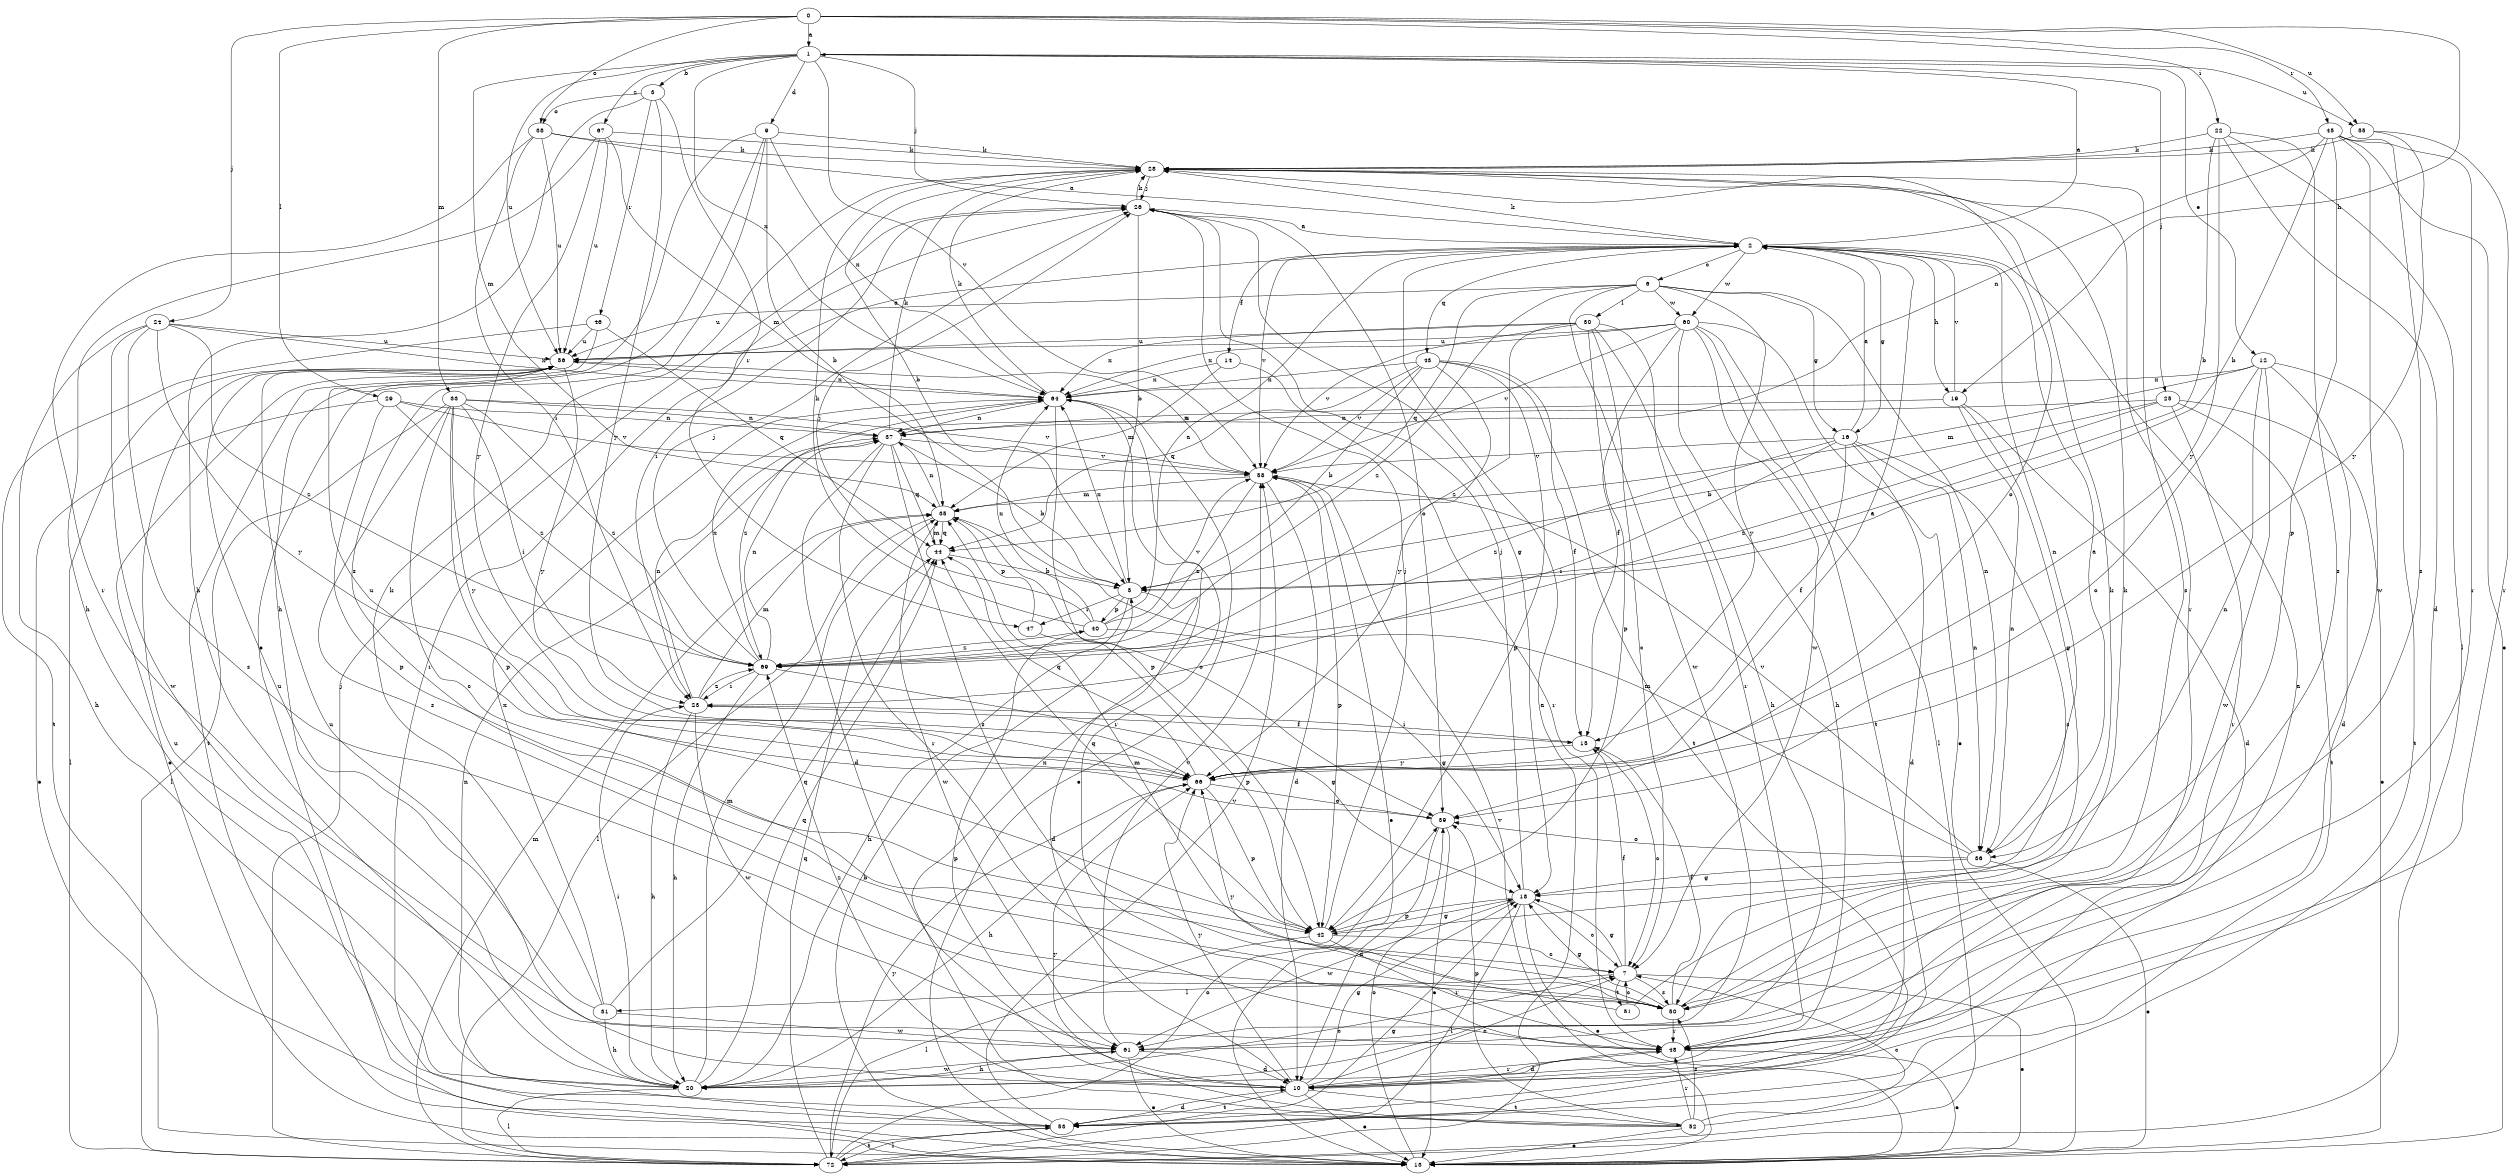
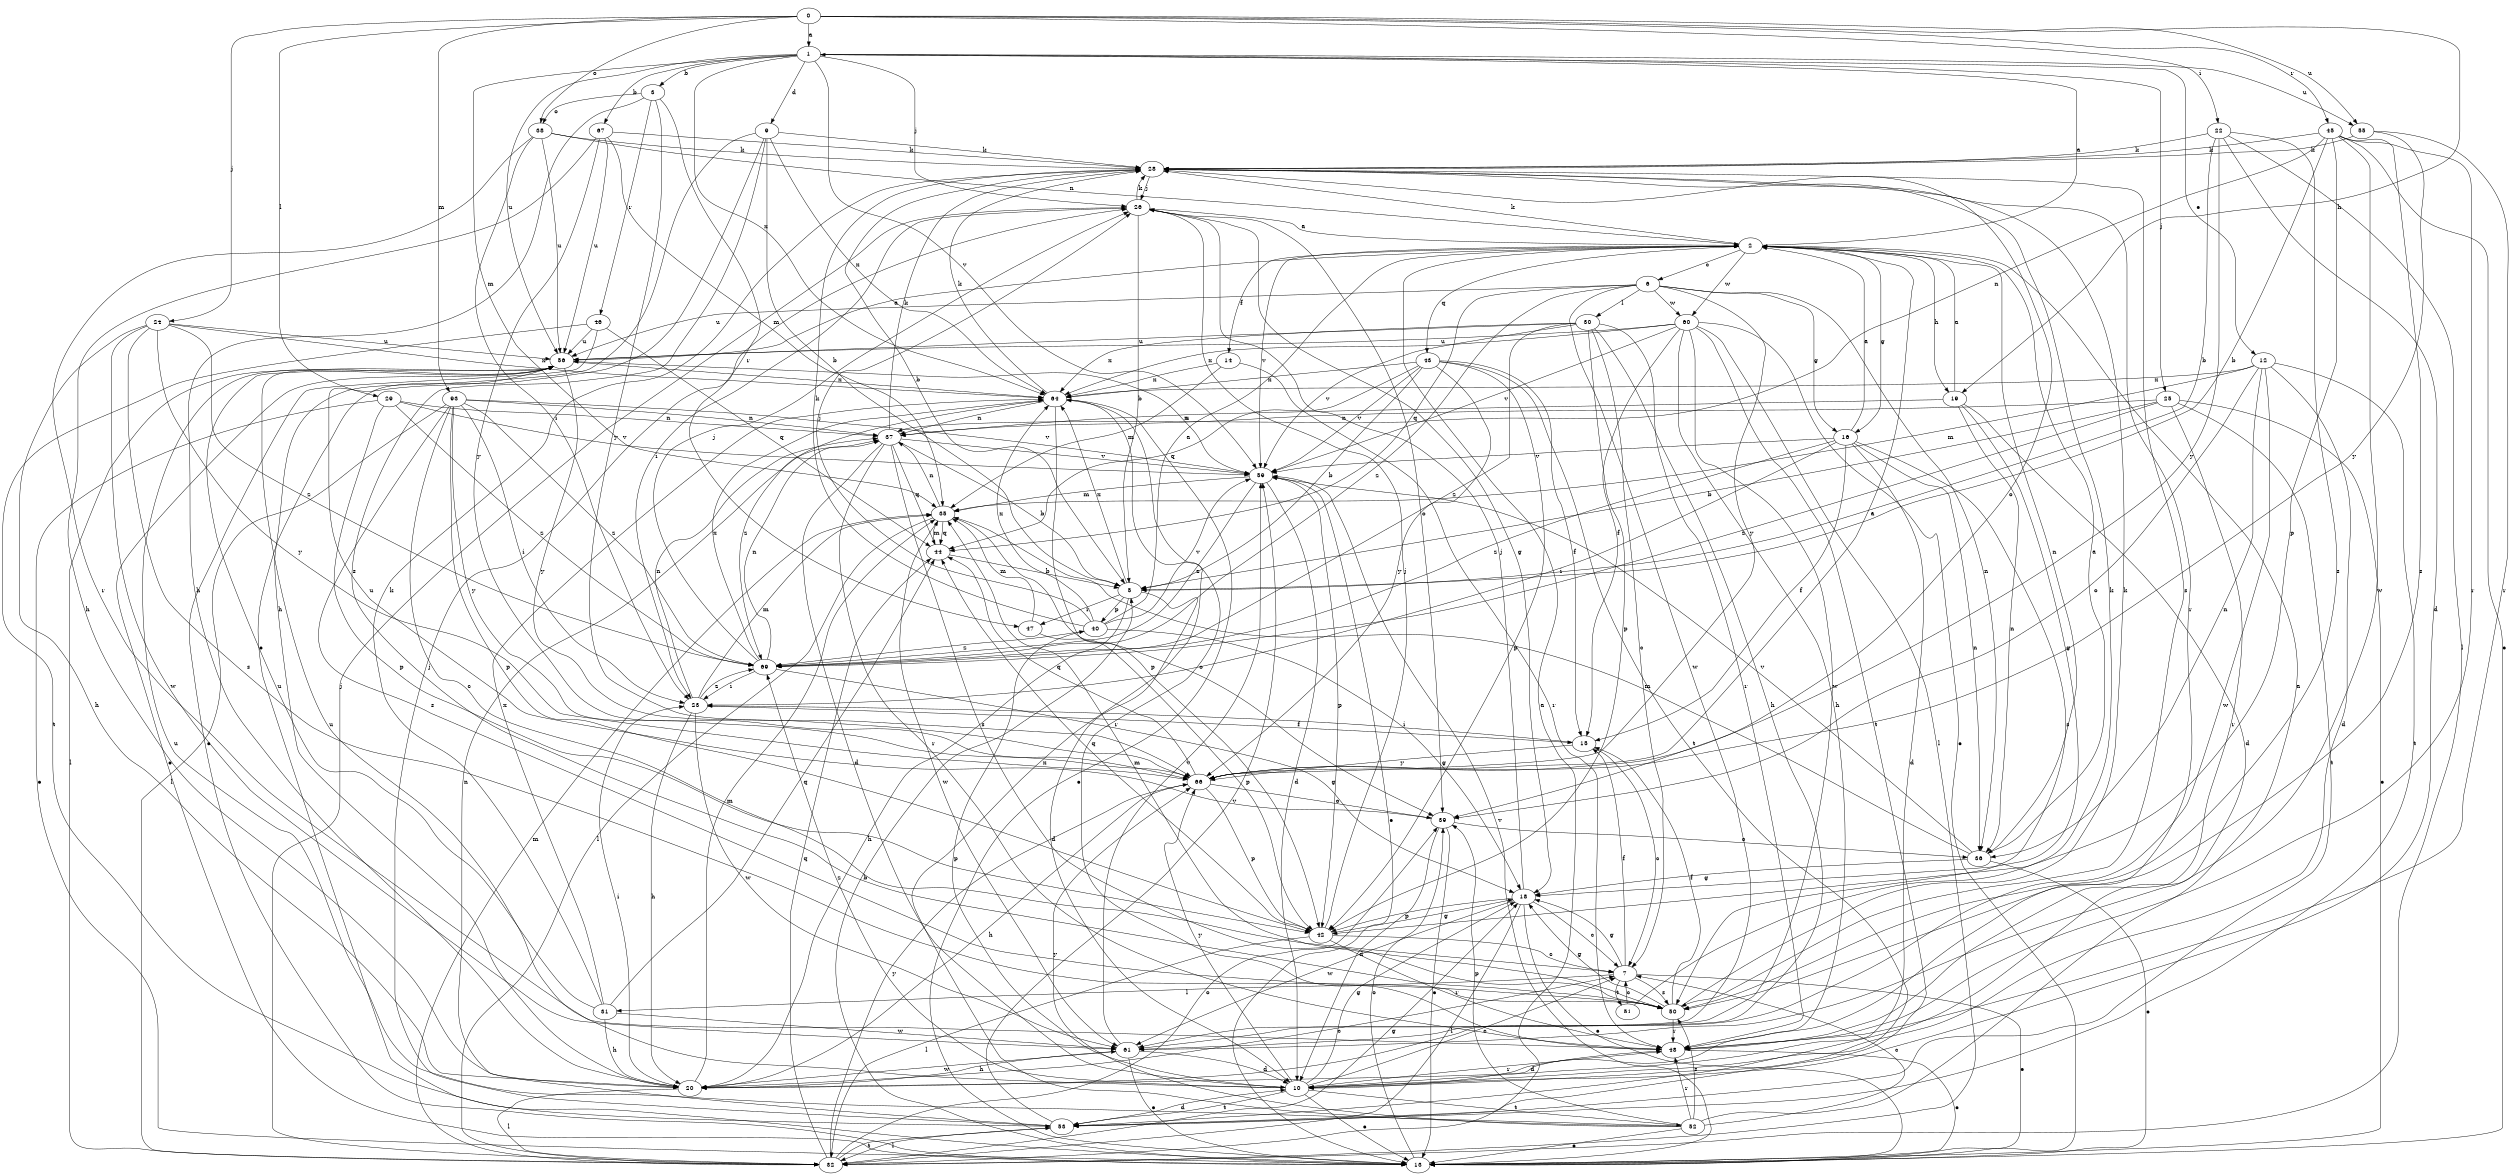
(635, 93) -> (635, 93)
(1072, 188) -> (1072, 188)
(1957, 322) -> (1957, 322)
(454, 399) -> (454, 399)
(1261, 476) -> (1261, 476)
(1003, 571) -> (1003, 571)
(1811, 653) -> (1767, 975)
(430, 667) -> (430, 667)
(209, 744) -> (209, 744)
(799, 818) -> none
(1725, 849) -> (1708, 841)
(673, 865) -> none
(1349, 954) -> none
(831, 1165) -> (831, 1165)
